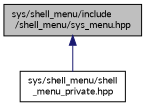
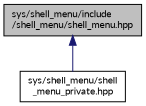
(73, 20) -> (73, 20)
